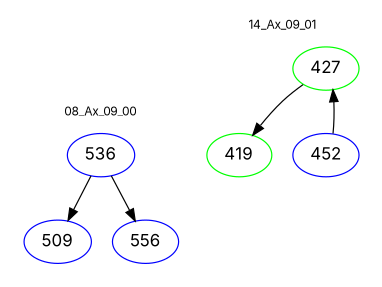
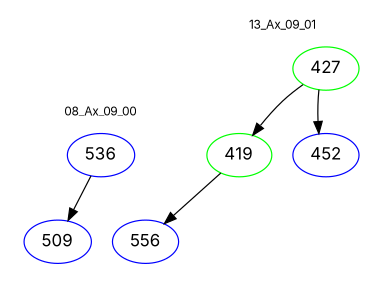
(283, 26) -> (283, 26)
(334, 118) -> (318, 106)
(120, 193) -> (197, 194)
